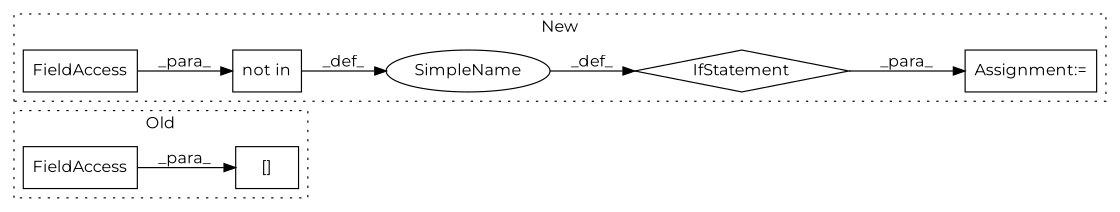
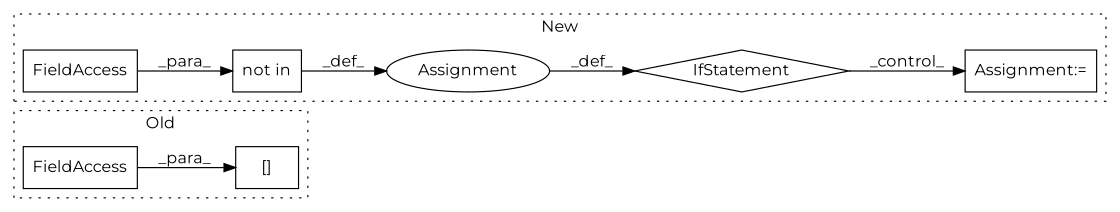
(907, 62) -> (907, 62)
(468, 71) -> (468, 71)
